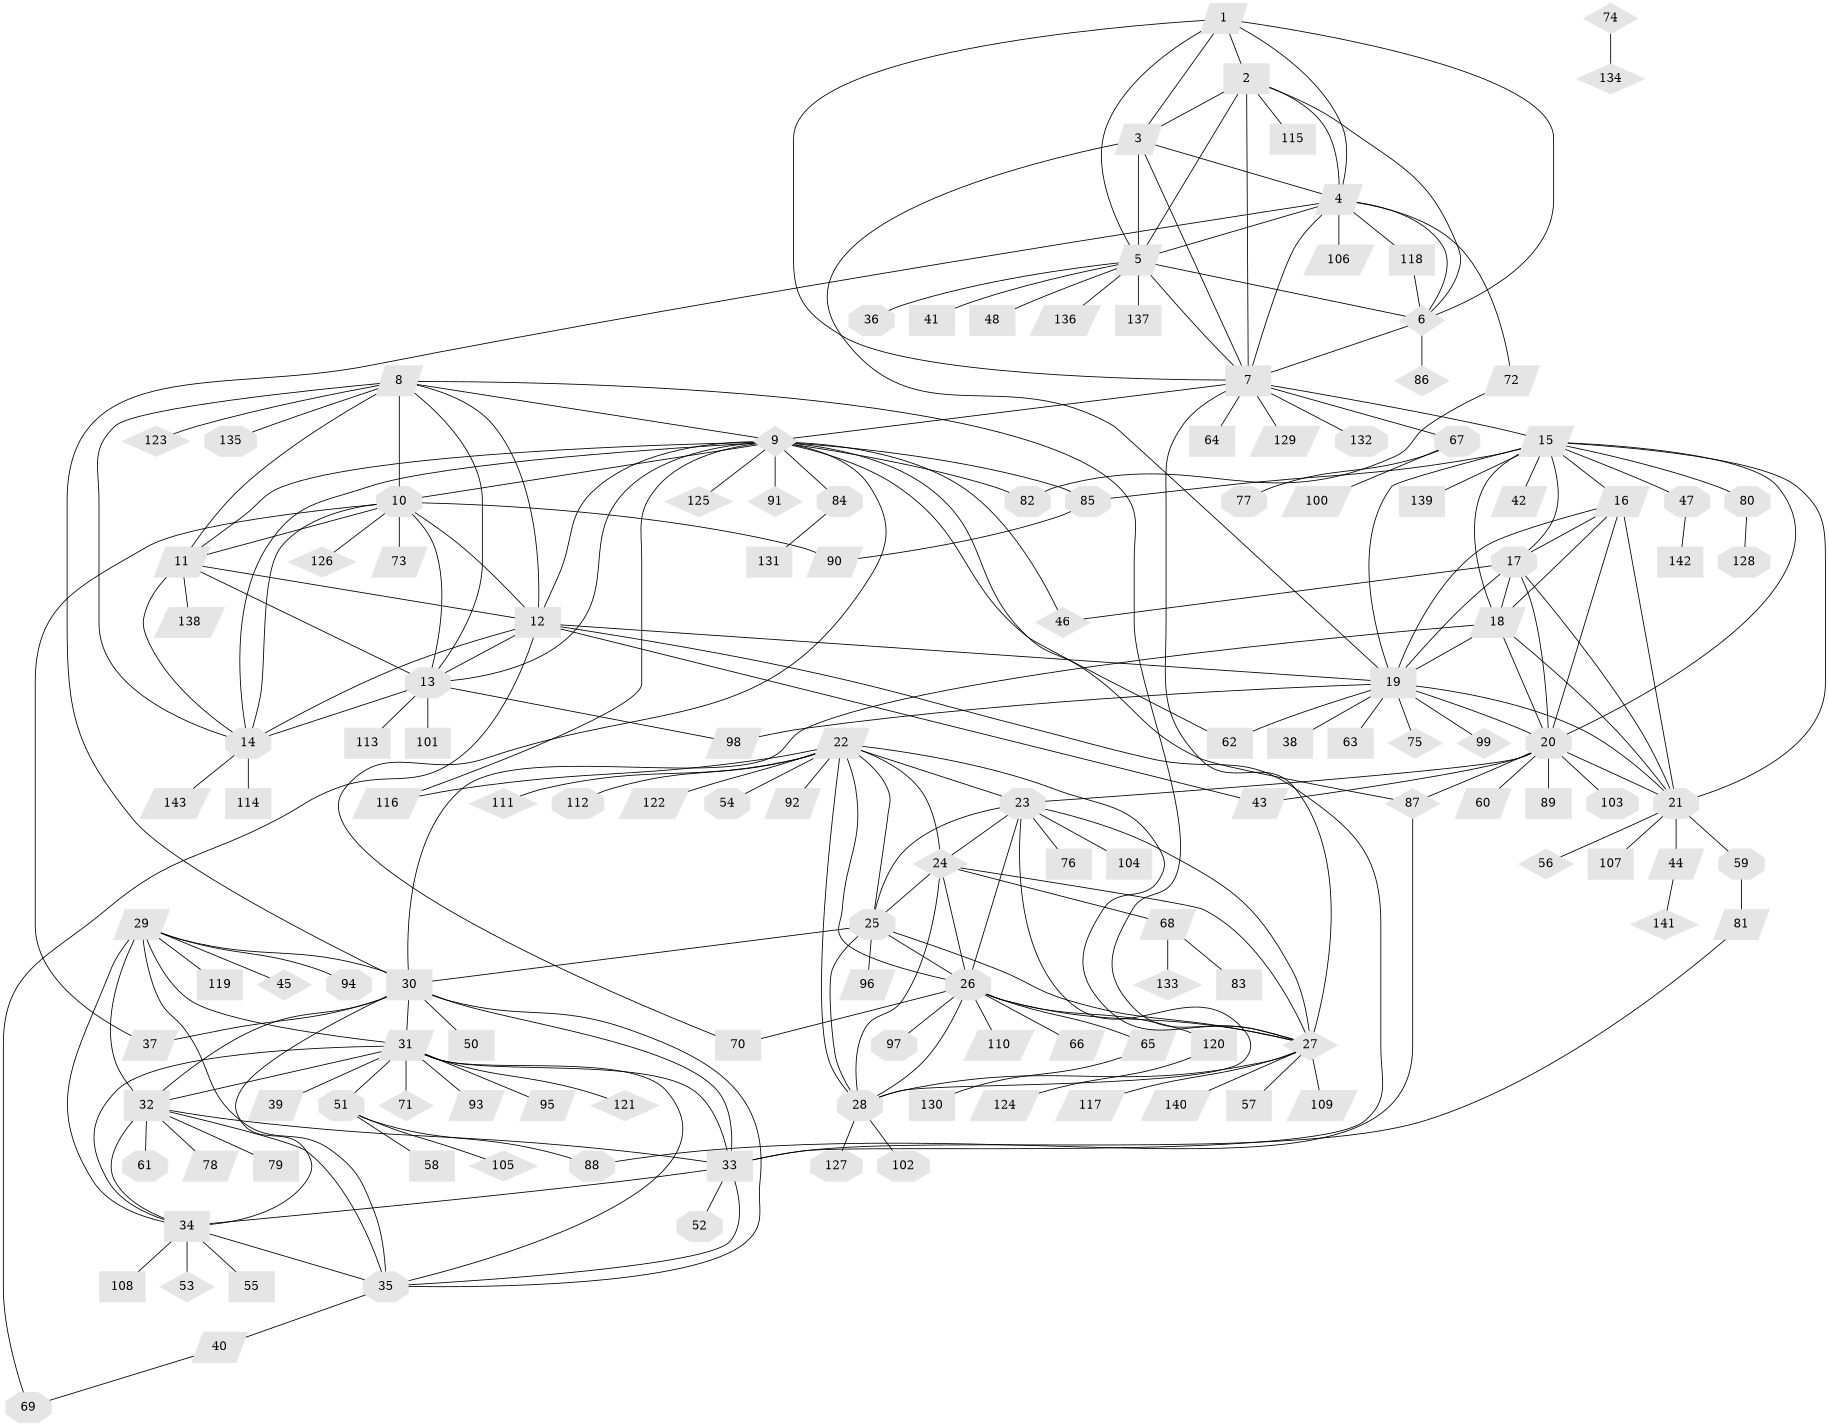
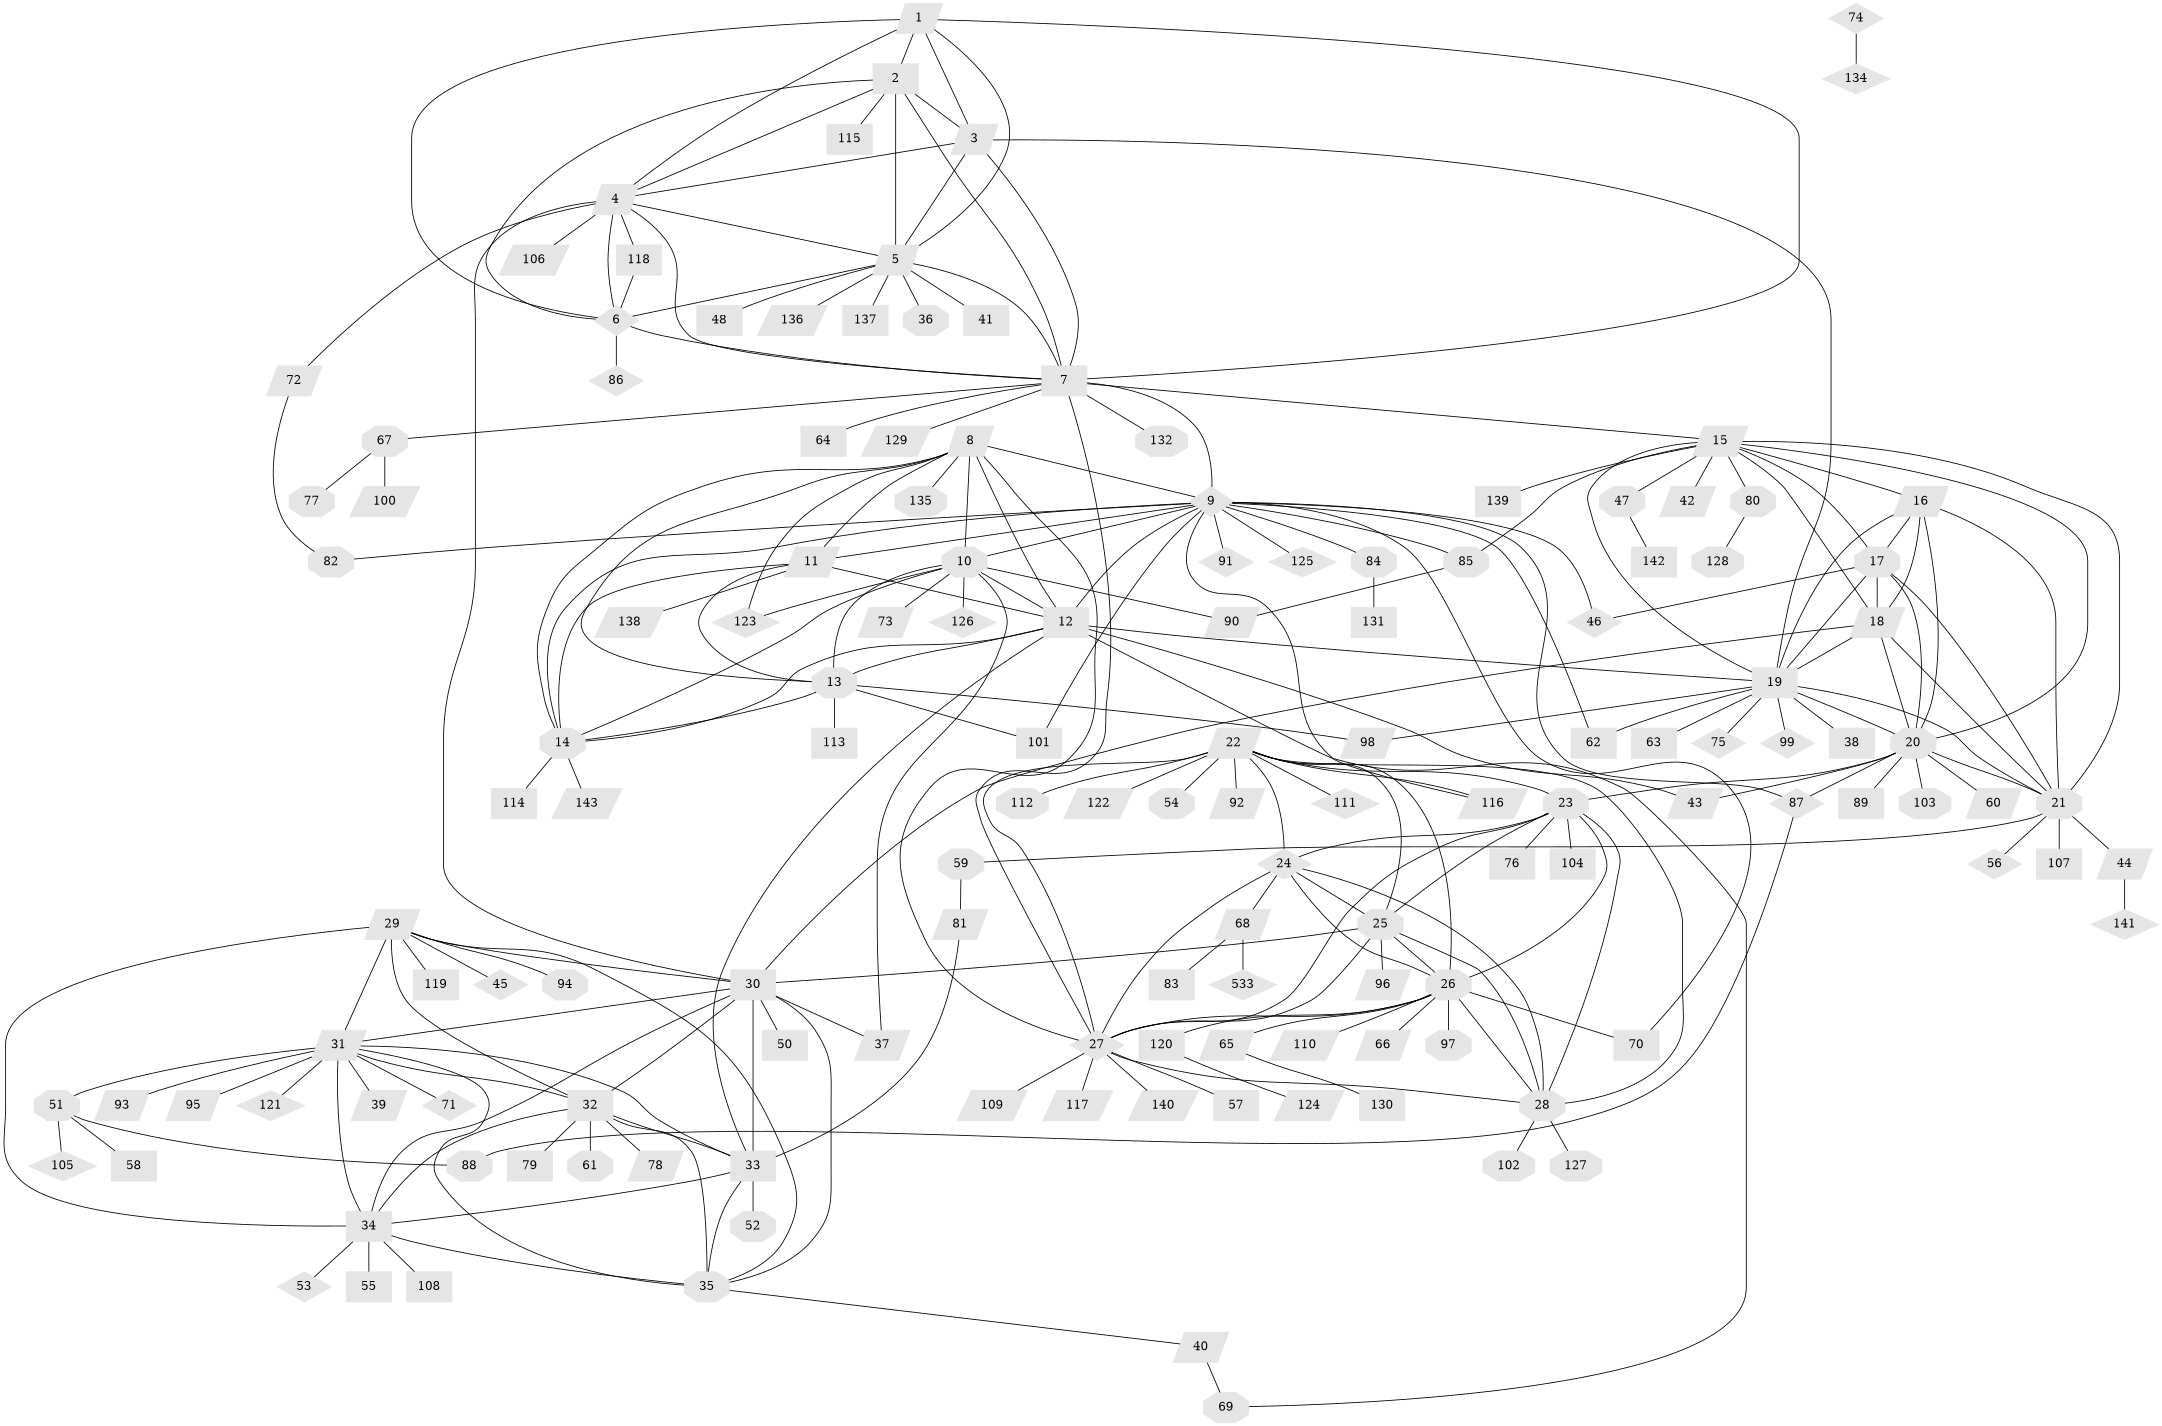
(288, 533) -> (852, 591)
(599, 558) -> (1116, 613)
(1168, 985) -> (1243, 985)
